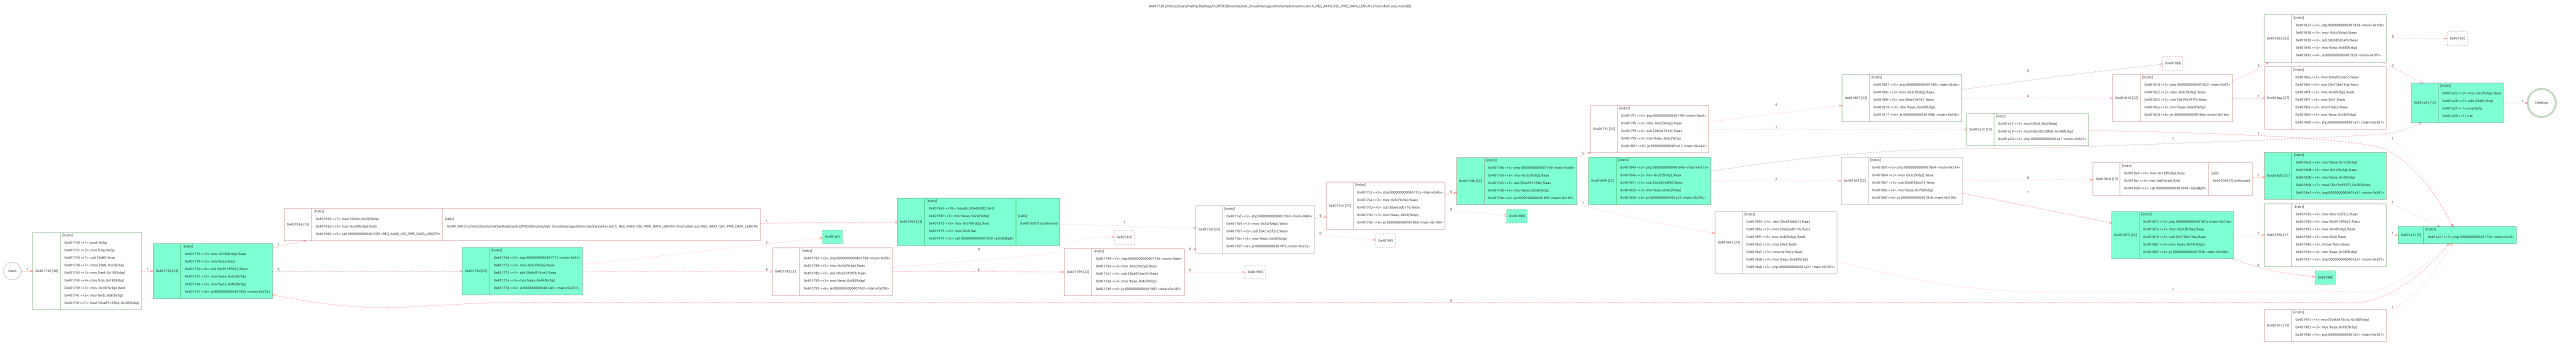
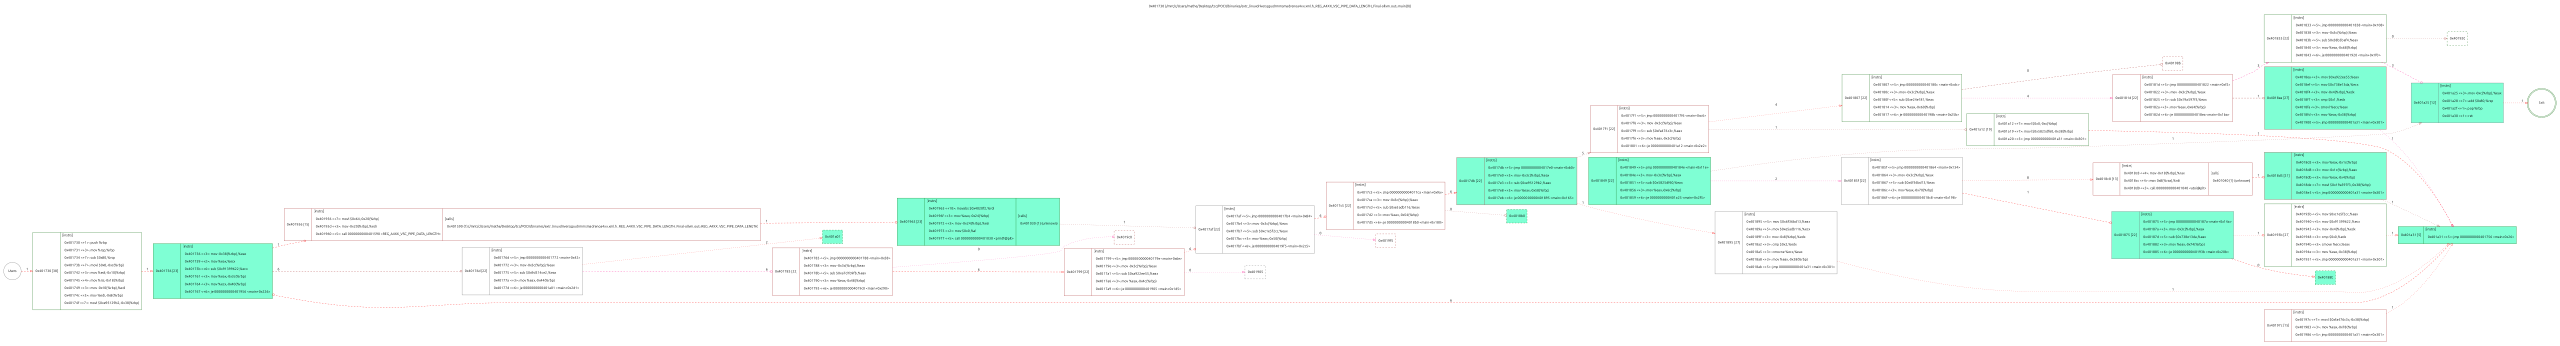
(2325, 98) -> (2325, 98)
(2542, 103) -> (2542, 103)
(2065, 147) -> (2065, 147)
(522, 271) -> (522, 271)
